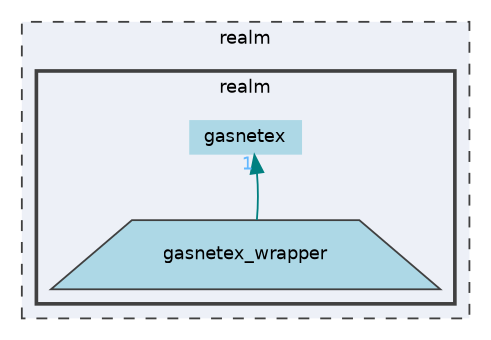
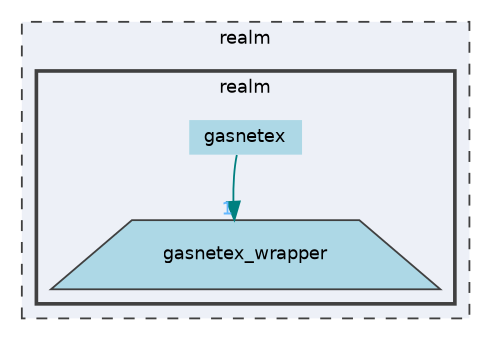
(258, 197) -> (234, 178)
